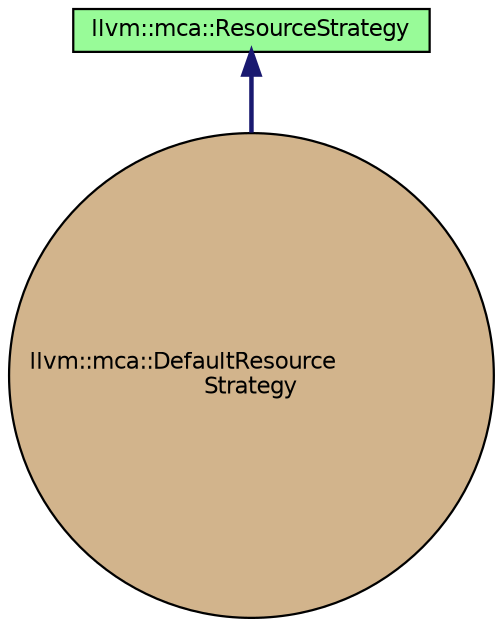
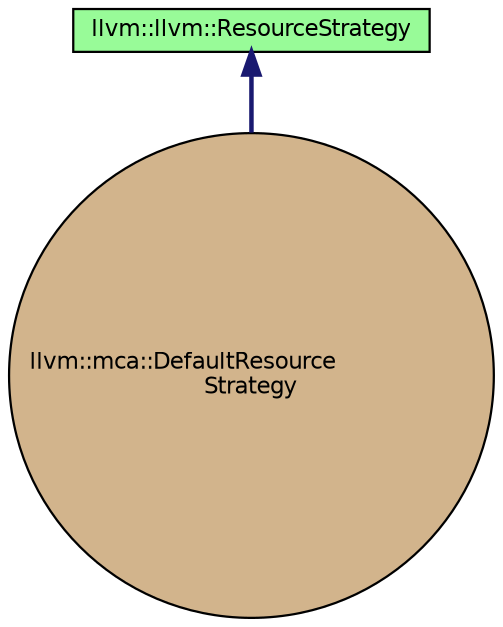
(251, 30) -> (251, 30)
